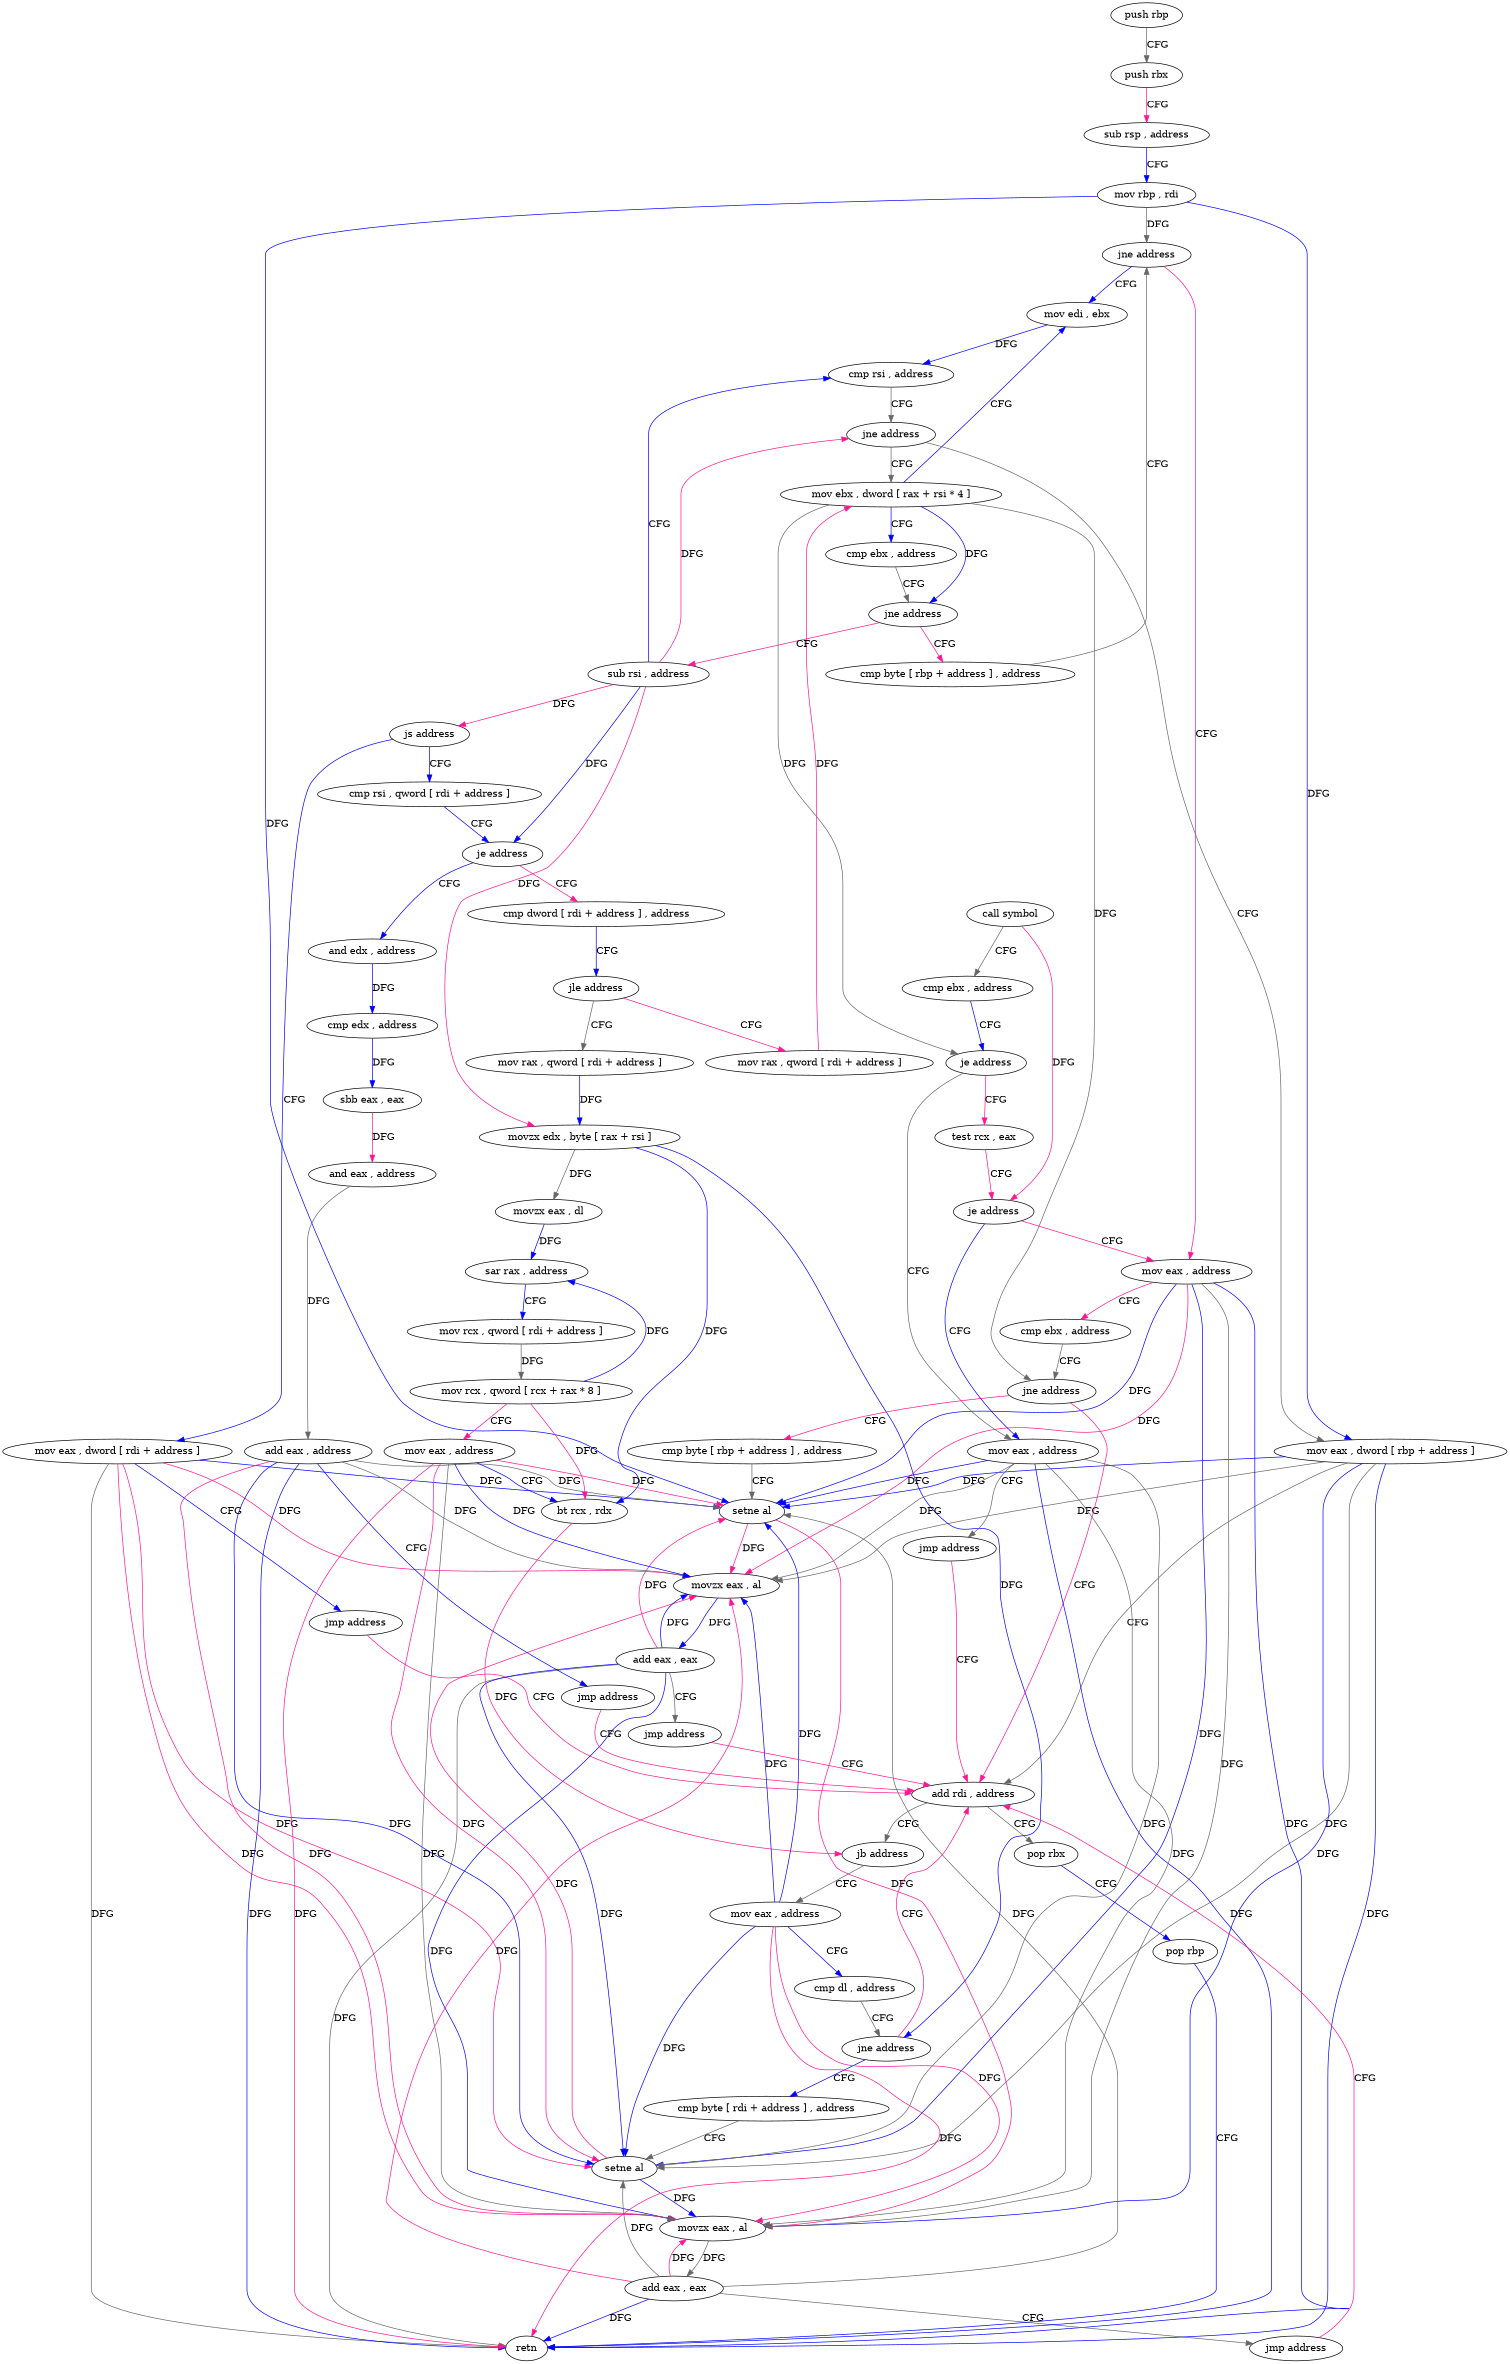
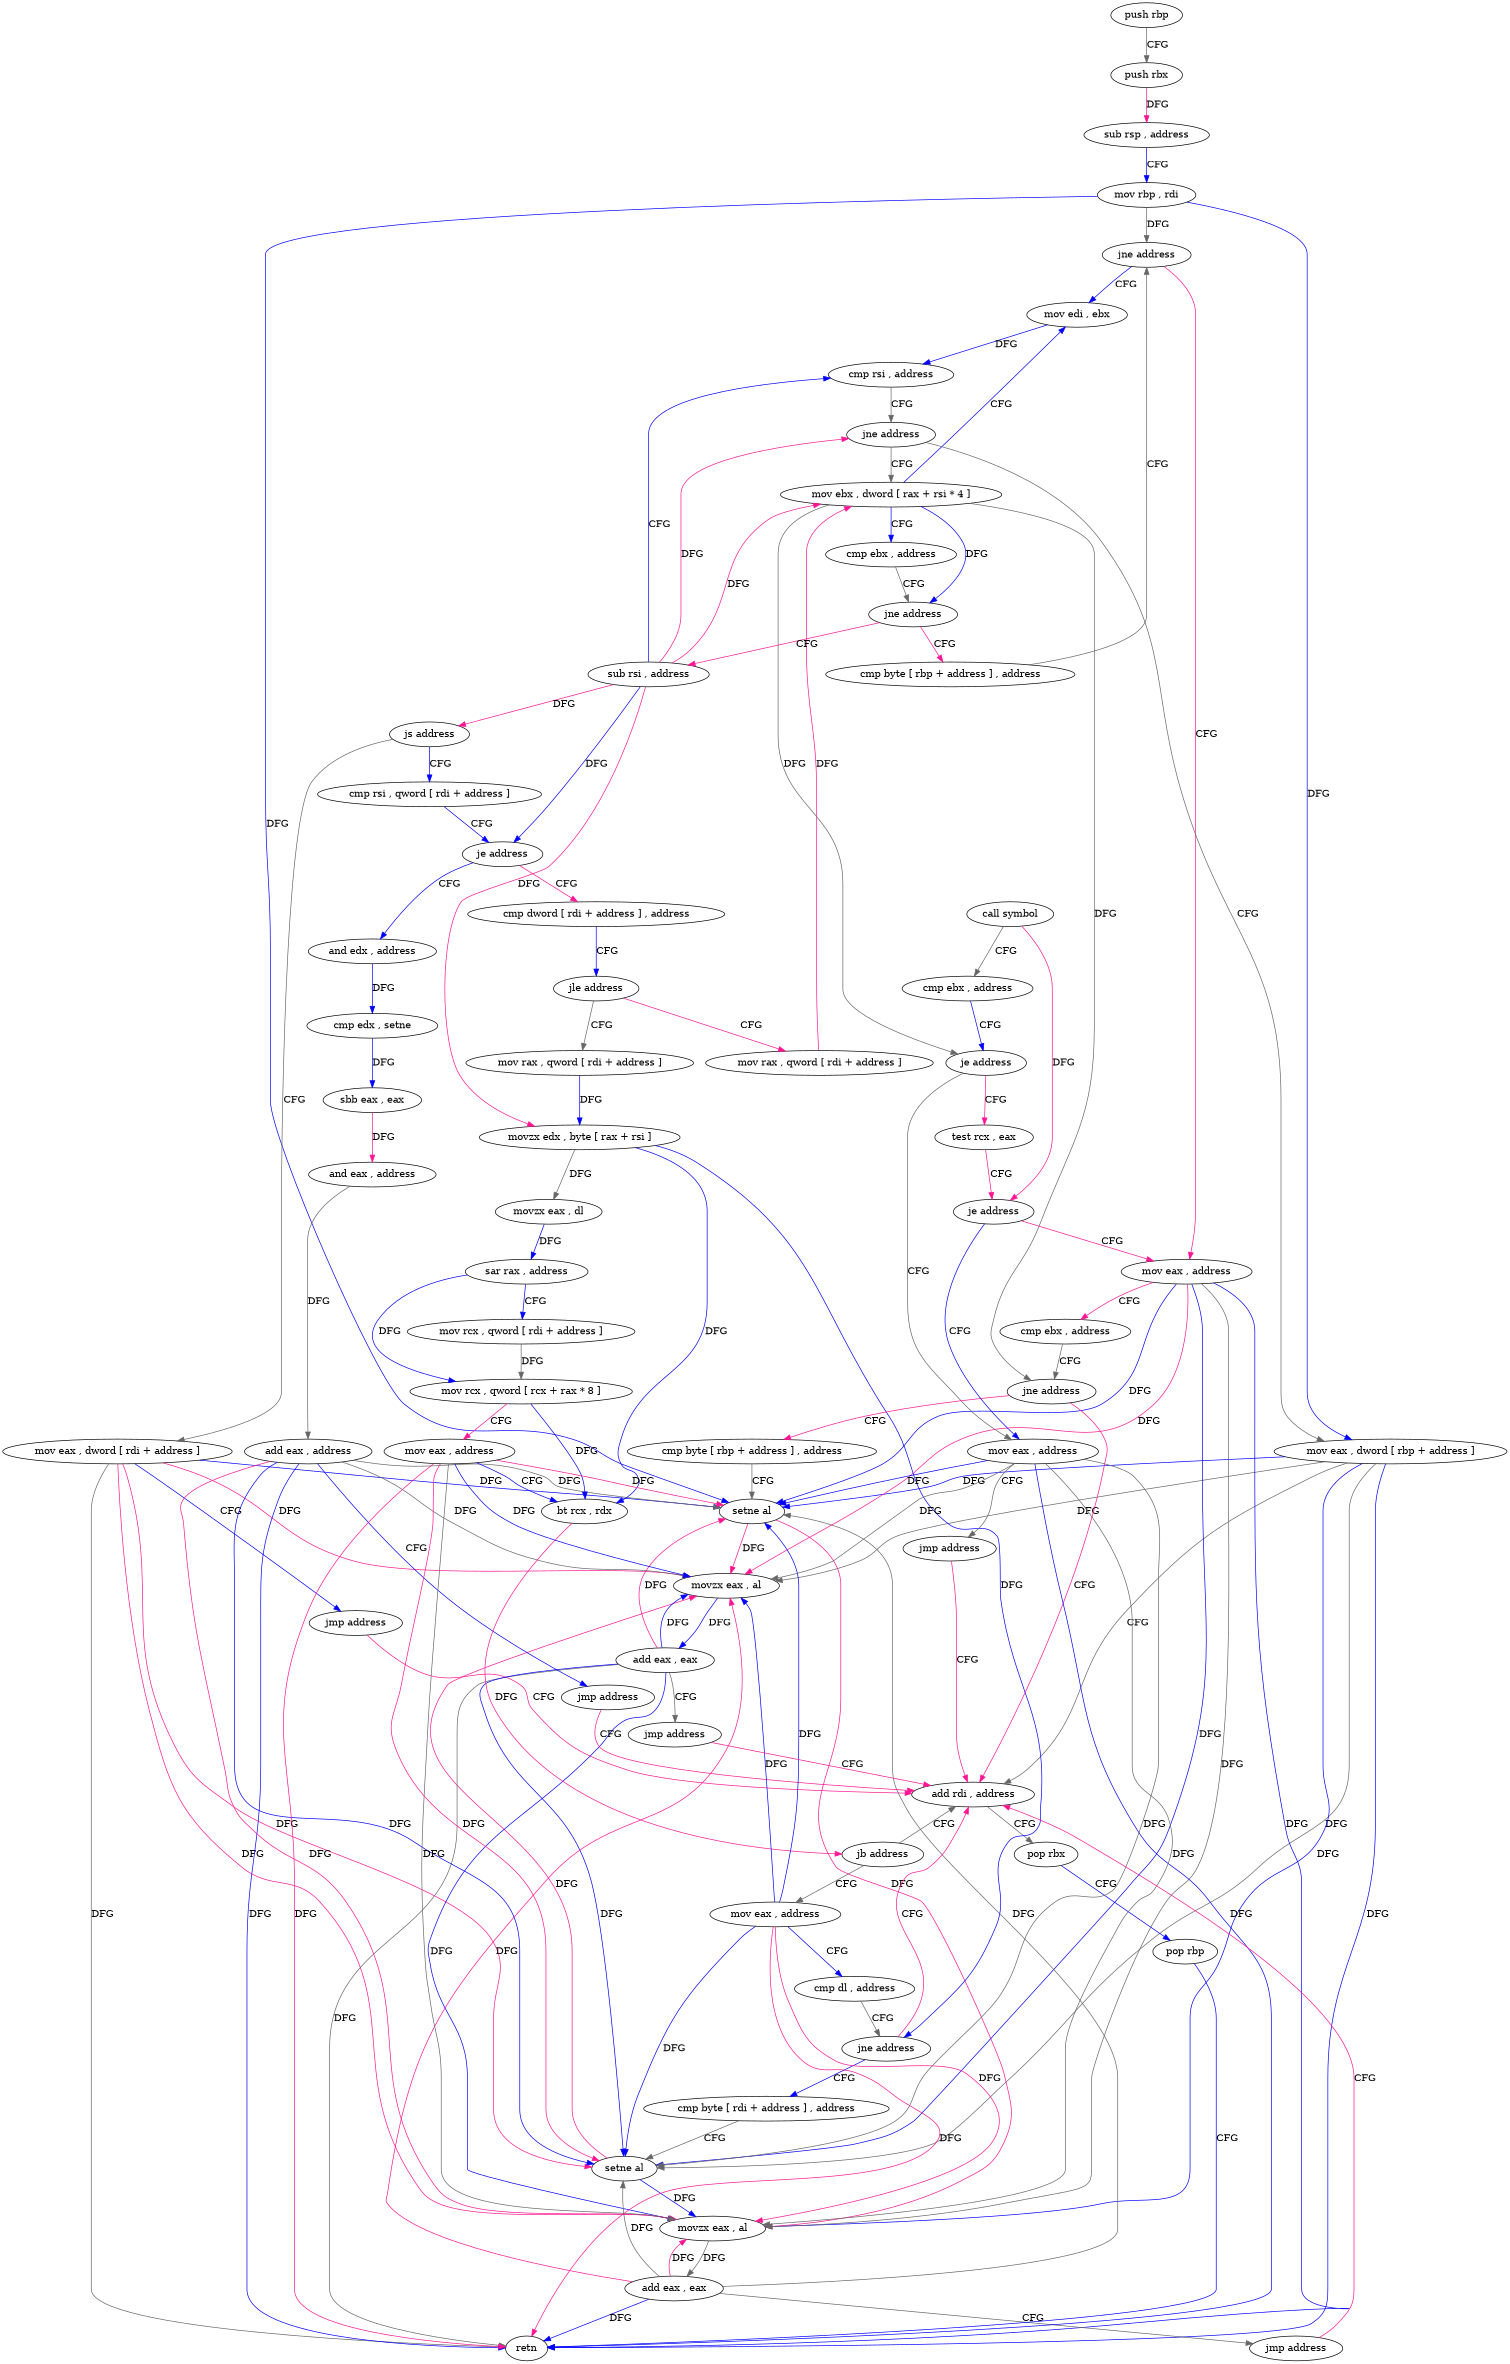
(1158, 105) -> (1158, 105)
none -> (730, 571)
(372, 1026) -> (372, 1026)
(283, 1095) -> (283, 1095)
(645, 1327) -> (376, 1323)
(563, 1445) -> (563, 1445)
(903, 1814) -> (925, 1827)
